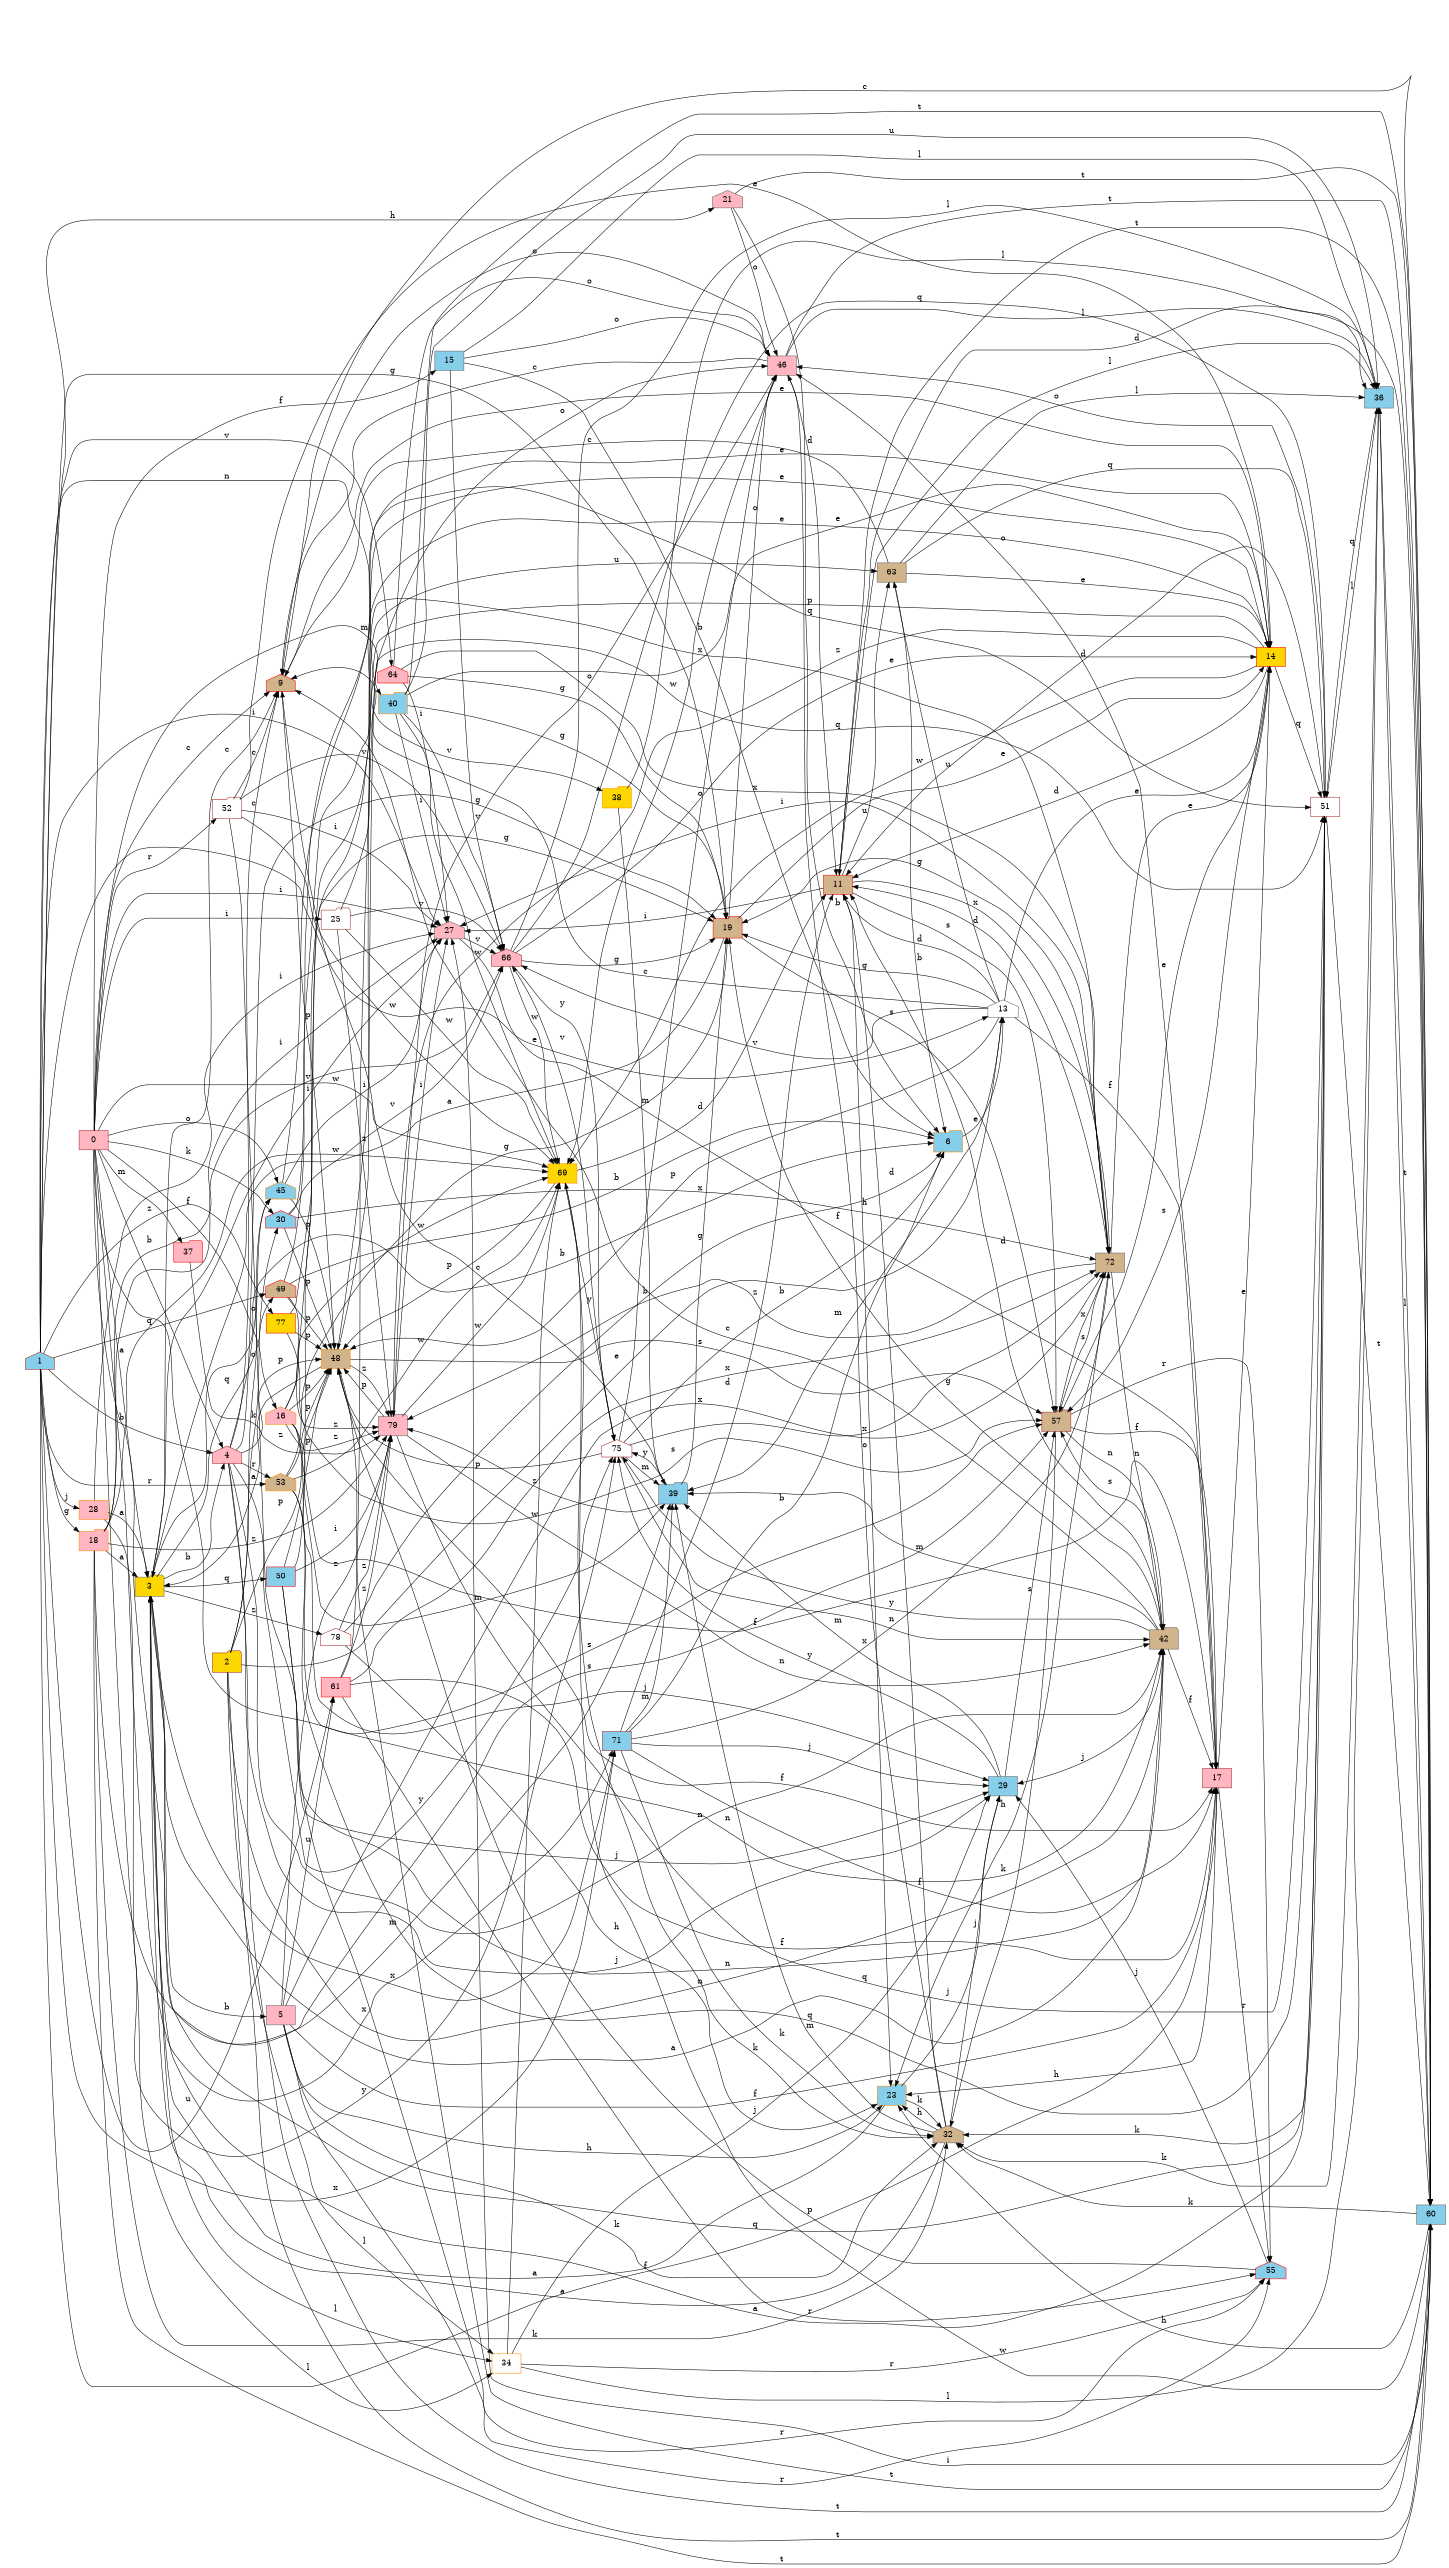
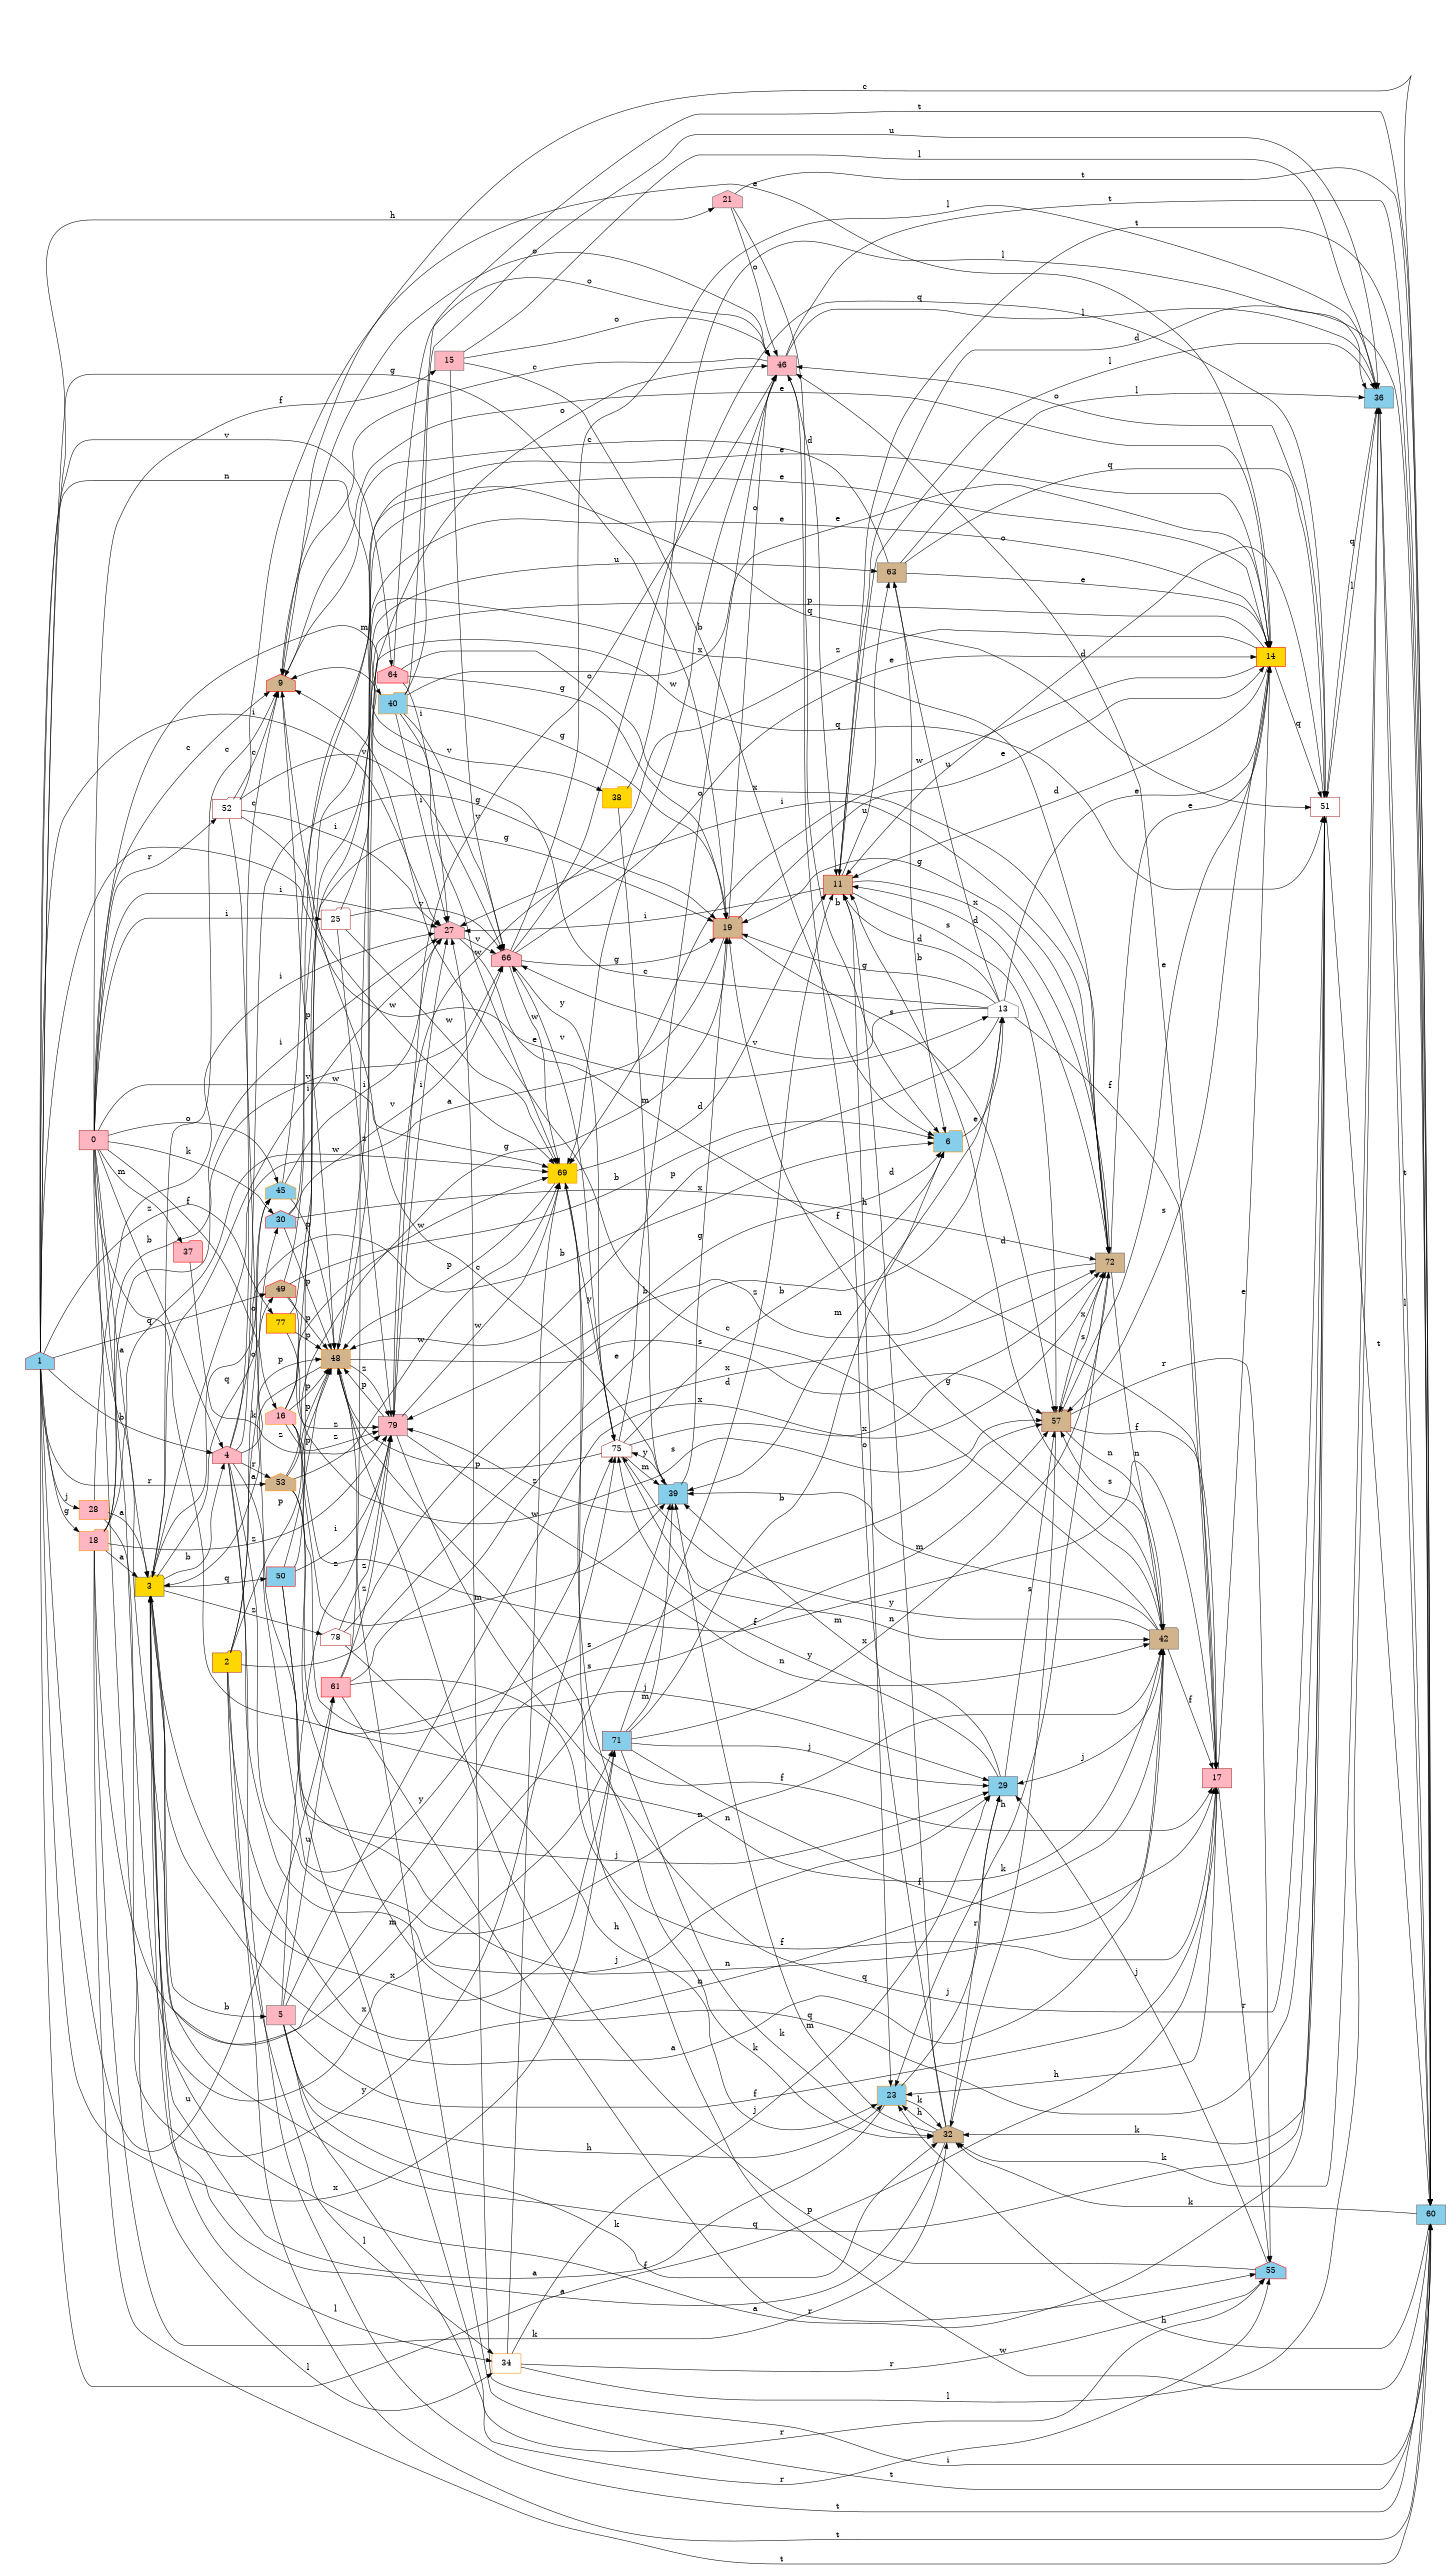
(449, 361) -> (449, 361)
(976, 1924) -> (976, 1924)
